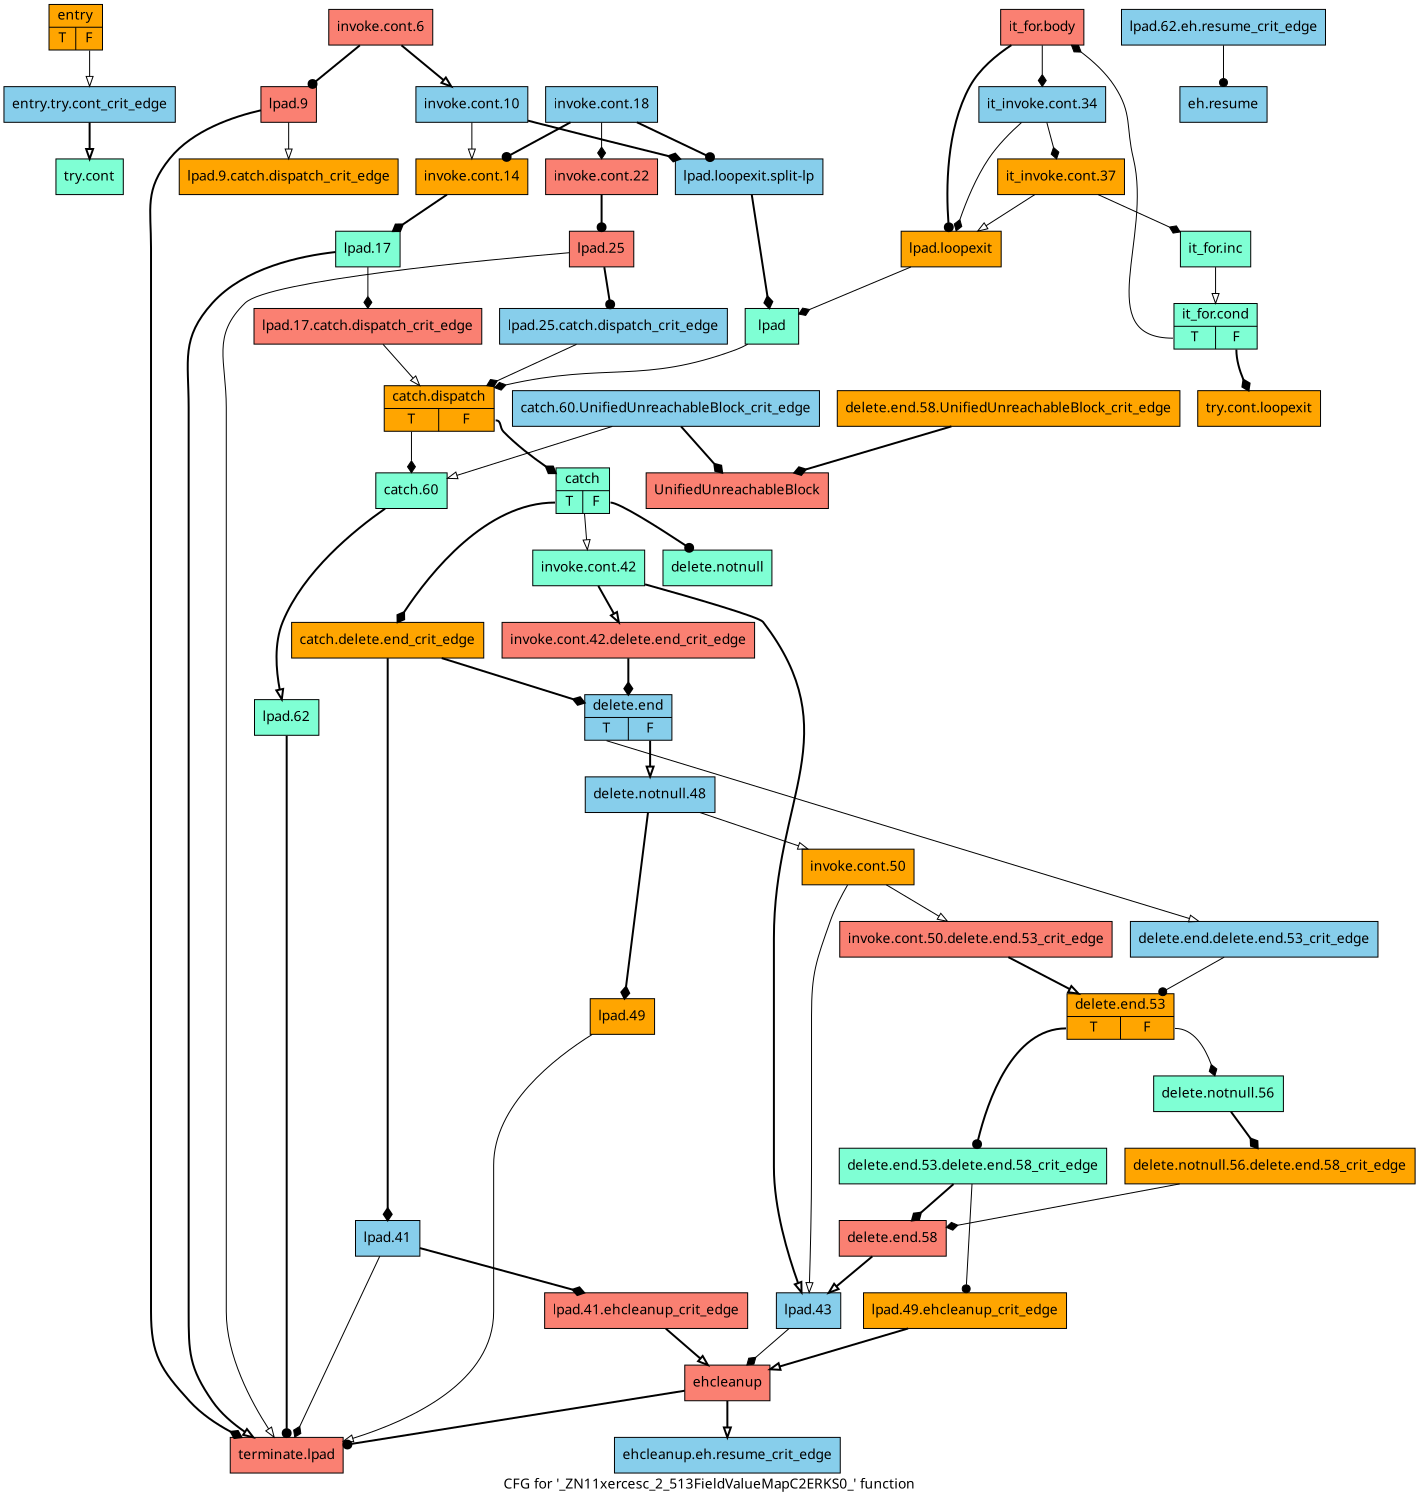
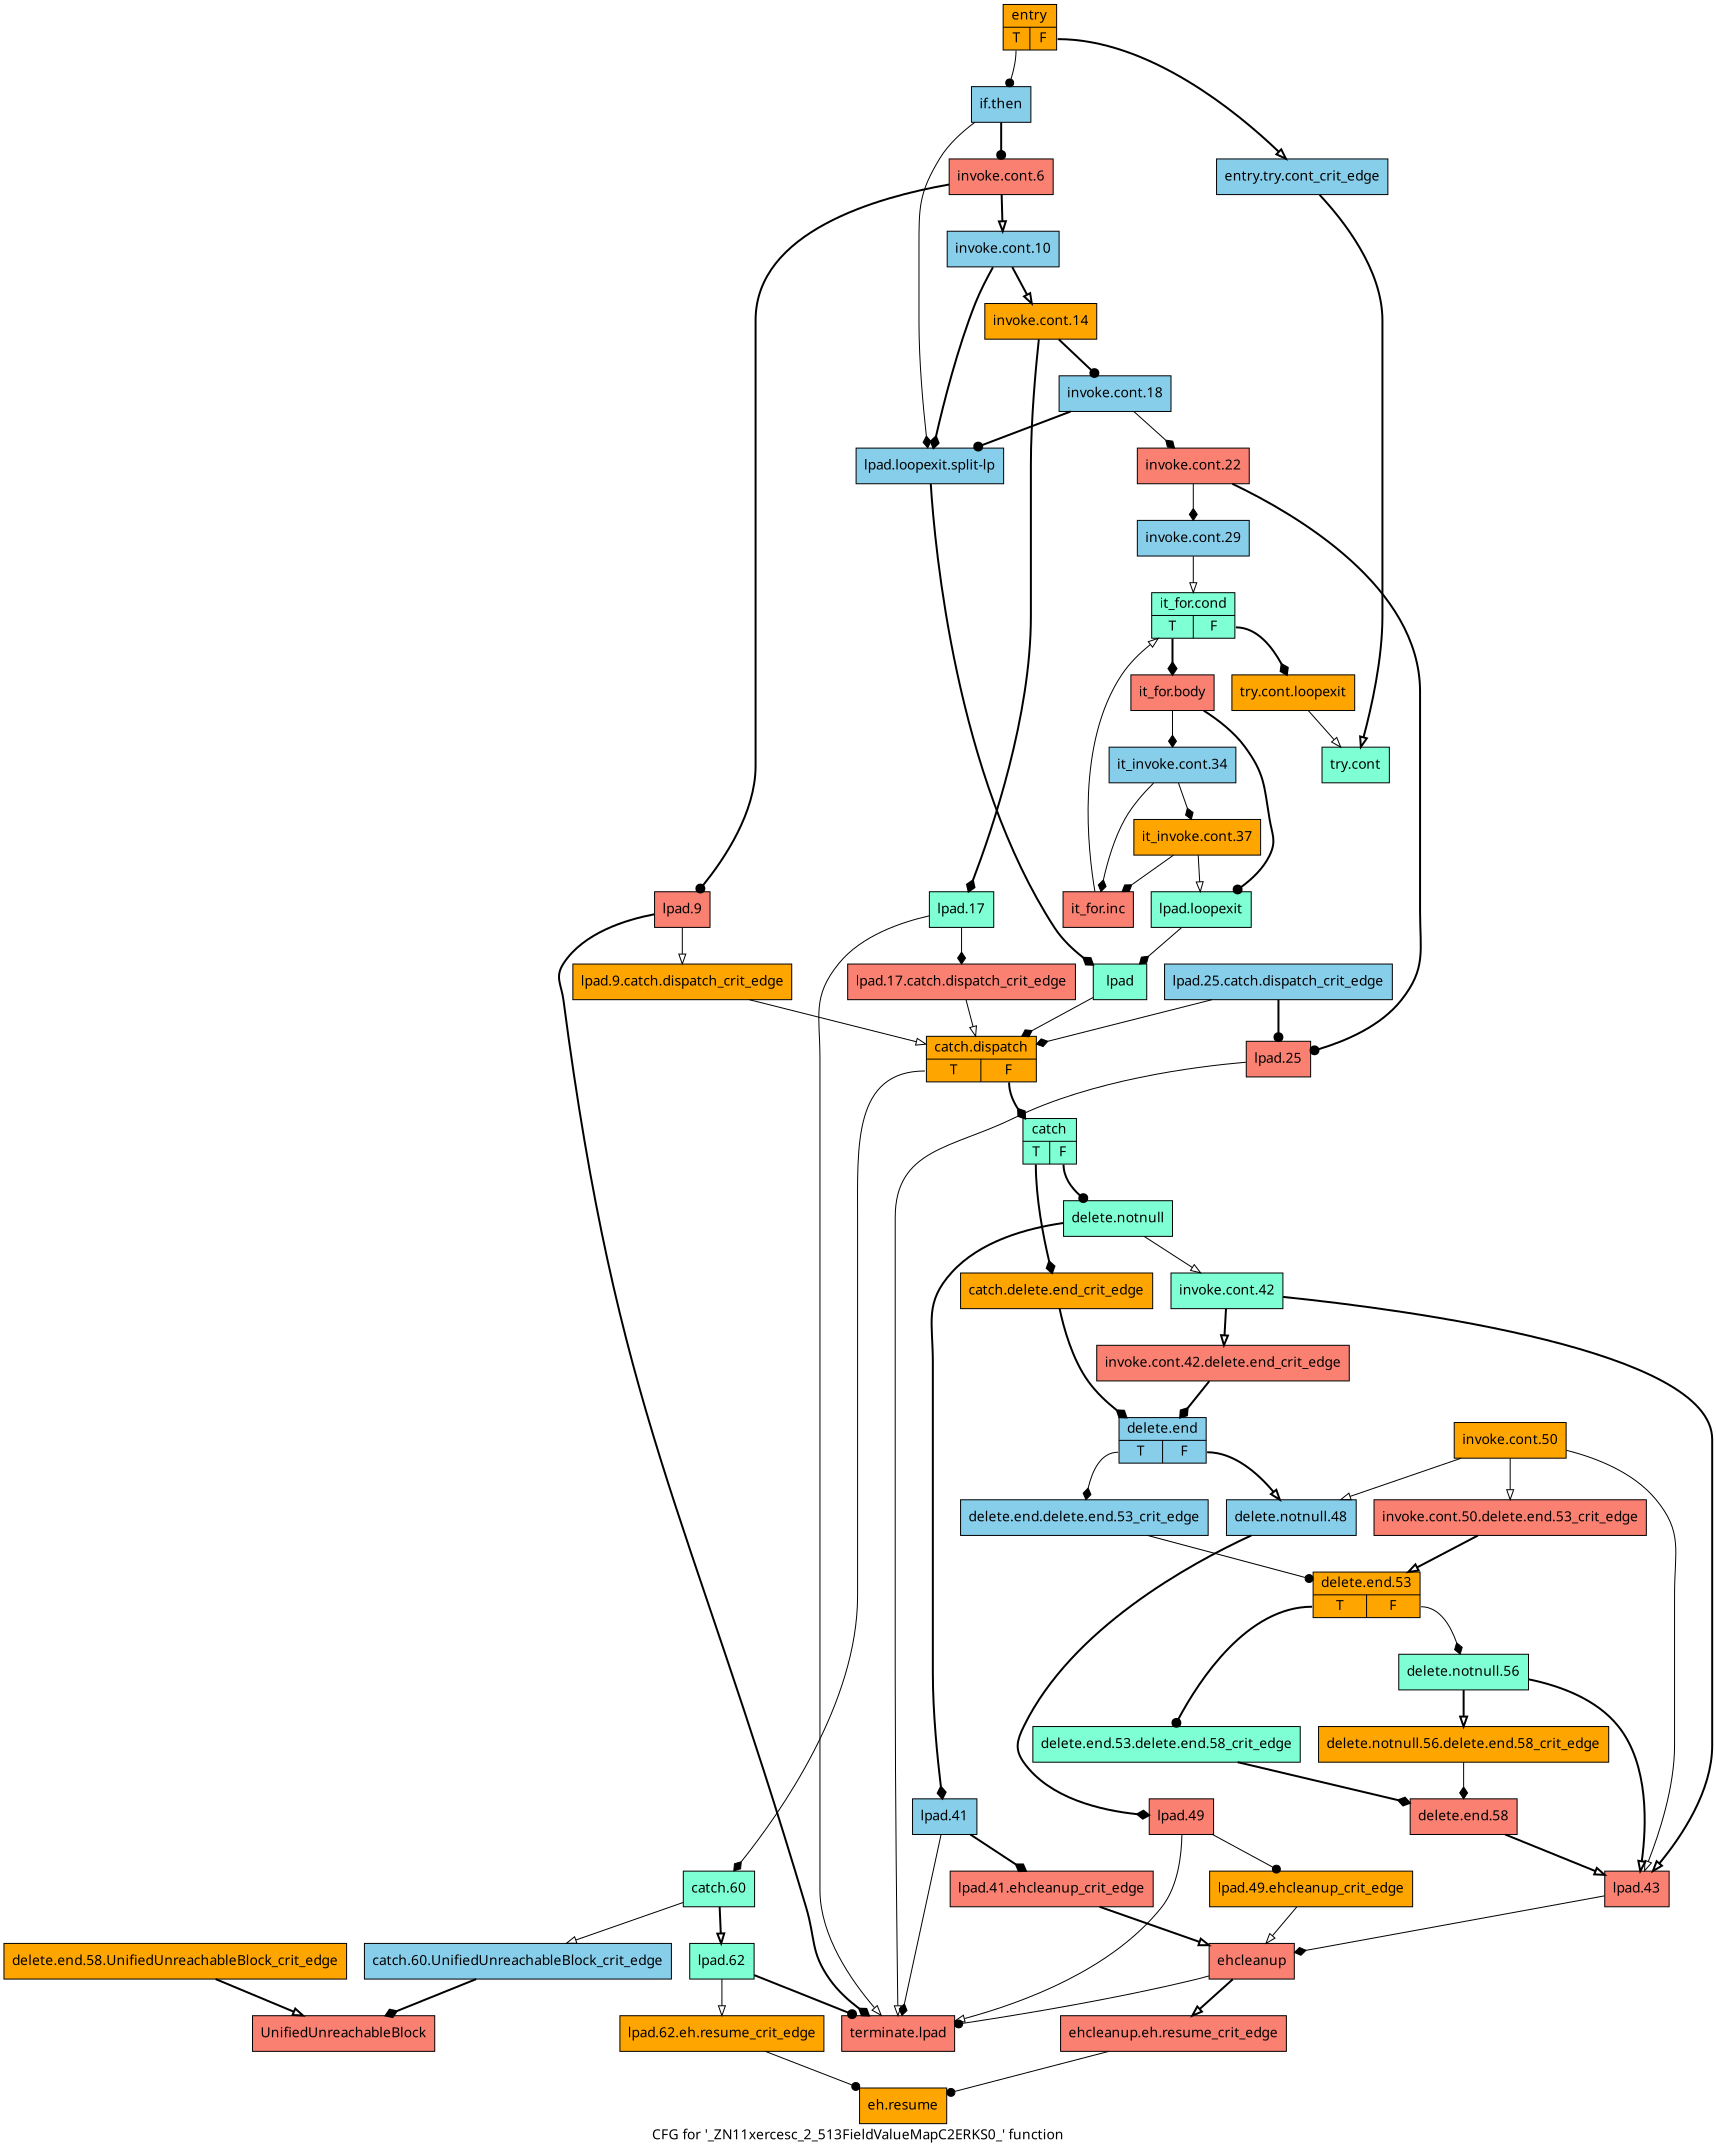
(1223, 27) -> (722, 2034)
(90, 63) -> (1178, 76)
none -> (1001, 104)
(1223, 104) -> (903, 2106)
(472, 136) -> (1020, 281)
(540, 139) -> (1075, 355)
(984, 166) -> (1121, 827)
(1137, 200) -> (1172, 651)
(951, 249) -> (1201, 910)
(1216, 249) -> (1098, 910)
(607, 284) -> (1278, 1017)
(879, 448) -> (255, 1995)
(535, 451) -> (629, 1921)
(586, 527) -> (1168, 1252)
none -> (1193, 538)
none -> (1321, 725)
(189, 806) -> (820, 1438)
(749, 829) -> (1406, 1477)
(898, 830) -> (1097, 1465)
(388, 933) -> (933, 1465)
(622, 1017) -> (1181, 1817)
none -> (833, 1021)
(1241, 1125) -> (1464, 1703)
(969, 1234) -> (1243, 1851)
(809, 1311) -> (1637, 1889)
(844, 1347) -> (1285, 1921)
(518, 1417) -> (1086, 2002)
(727, 1455) -> (1173, 2034)
none -> (1628, 1742)
none -> (722, 1992)
none -> (1032, 2071)
